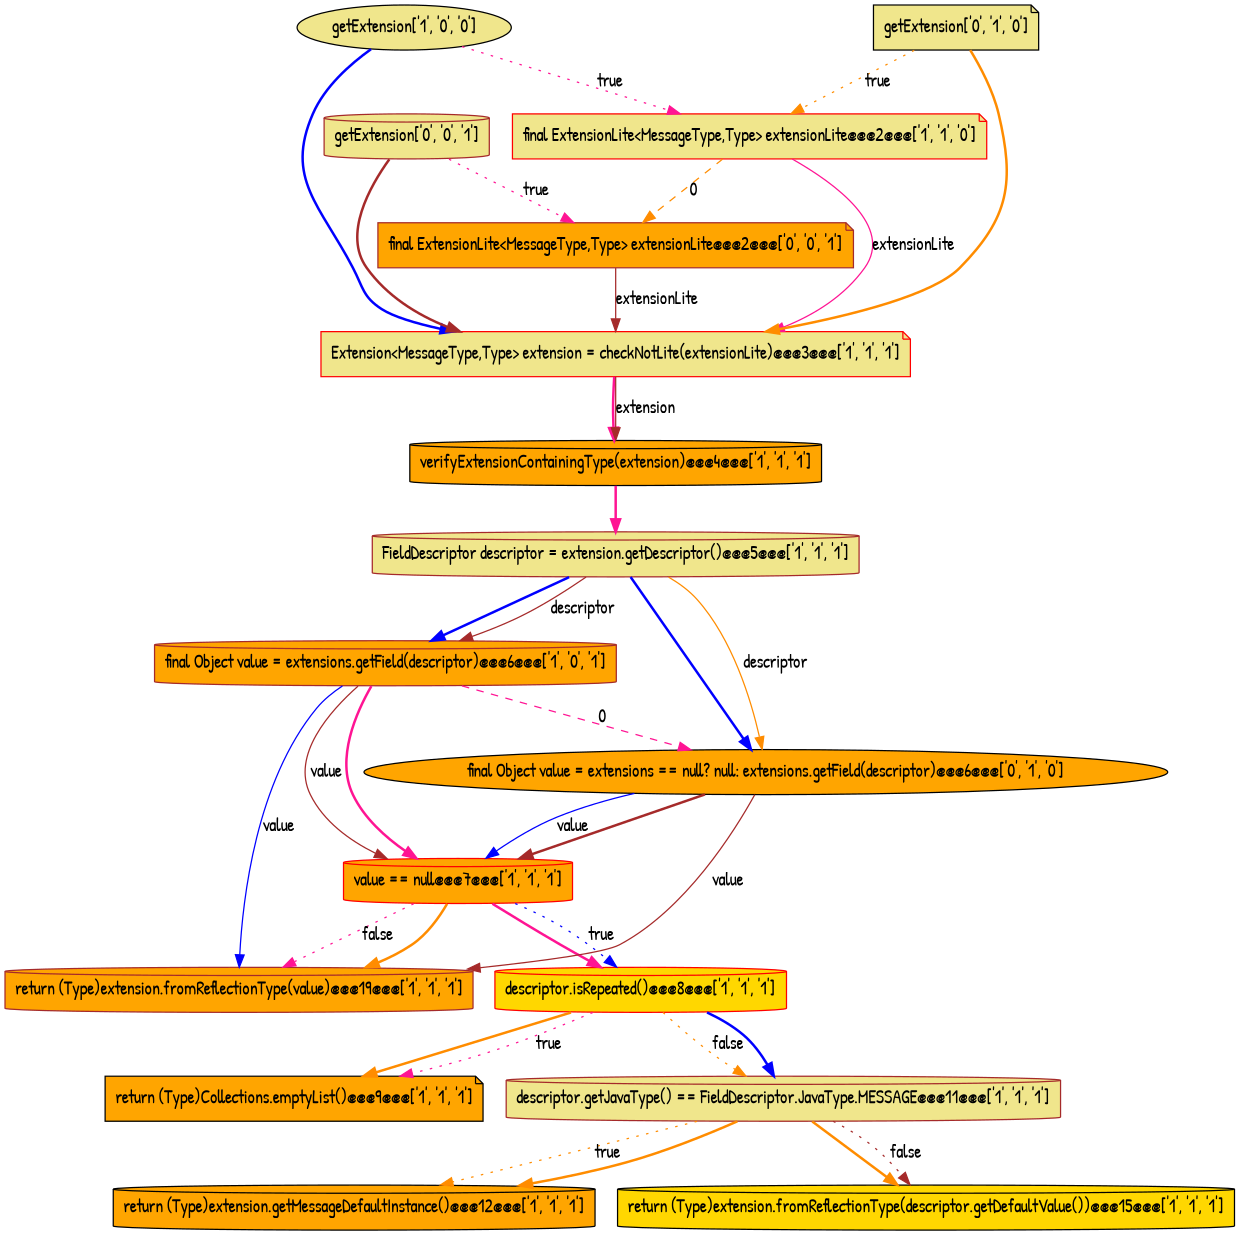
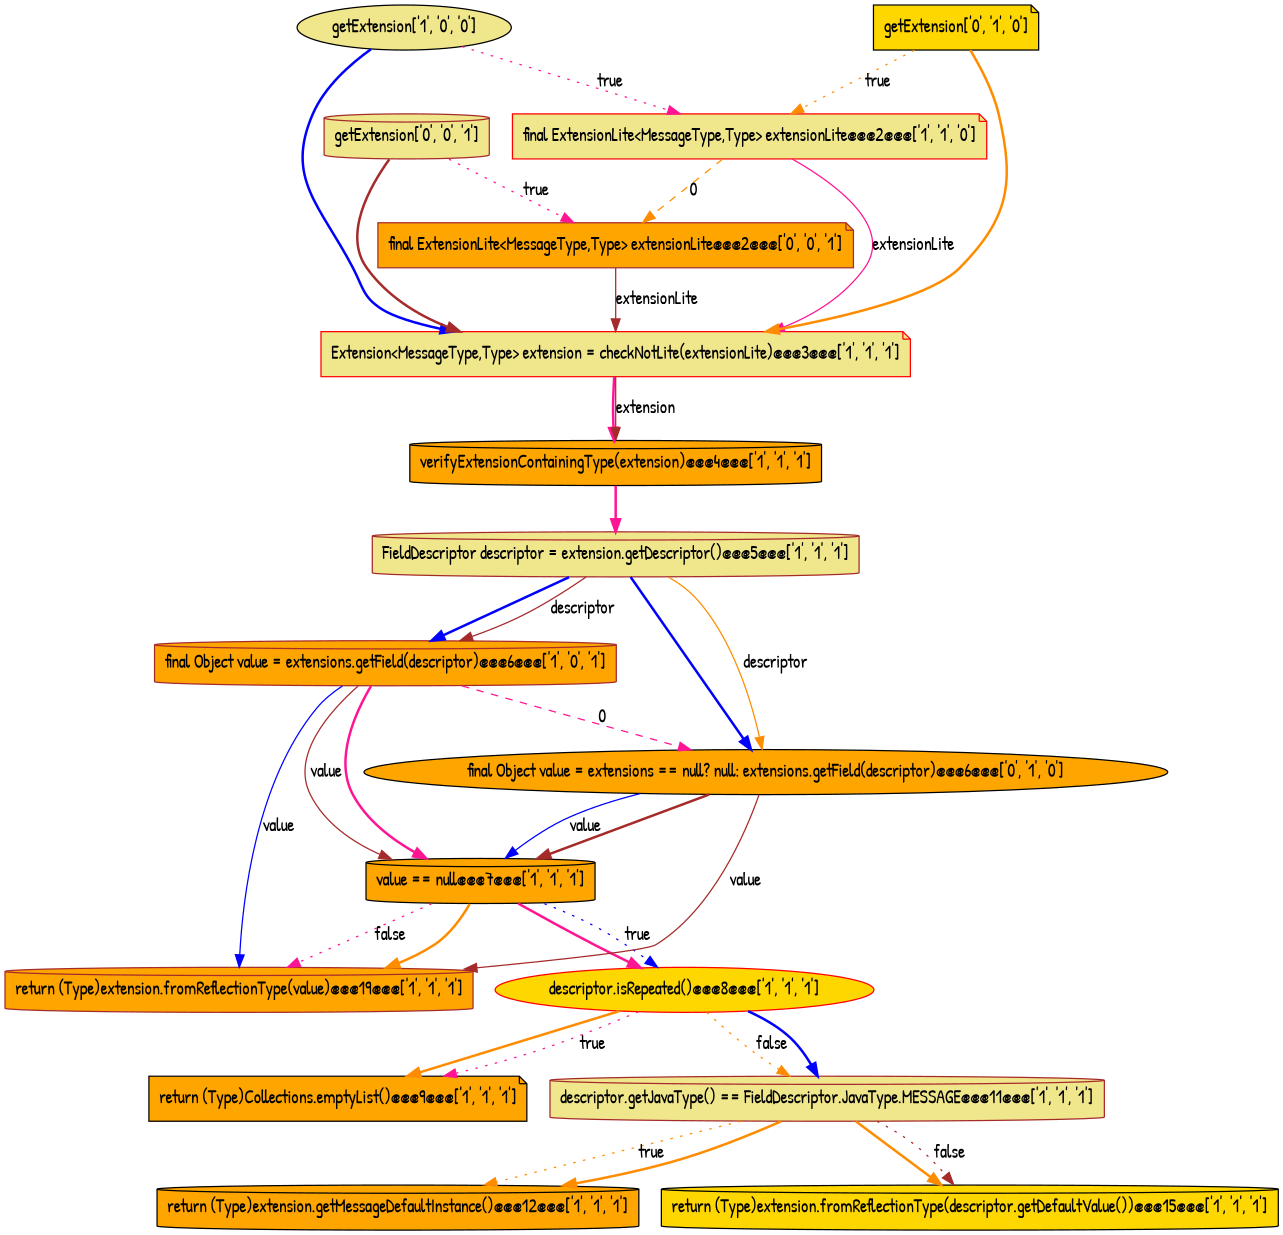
(956, 28) -> (956, 28)
(458, 881) -> (481, 881)
(641, 990) -> (685, 990)
